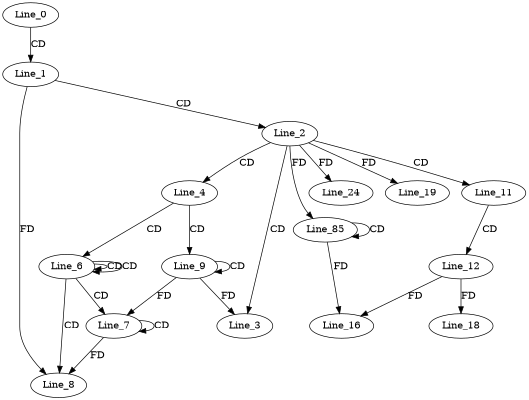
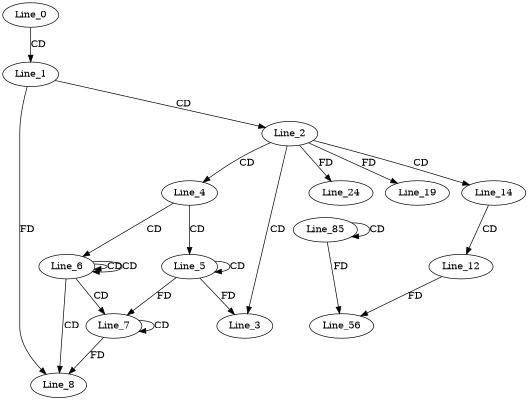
(294, 181) -> none
(494, 193) -> (494, 193)
(190, 267) -> (190, 267)
(342, 326) -> (342, 326)
(461, 326) -> none
